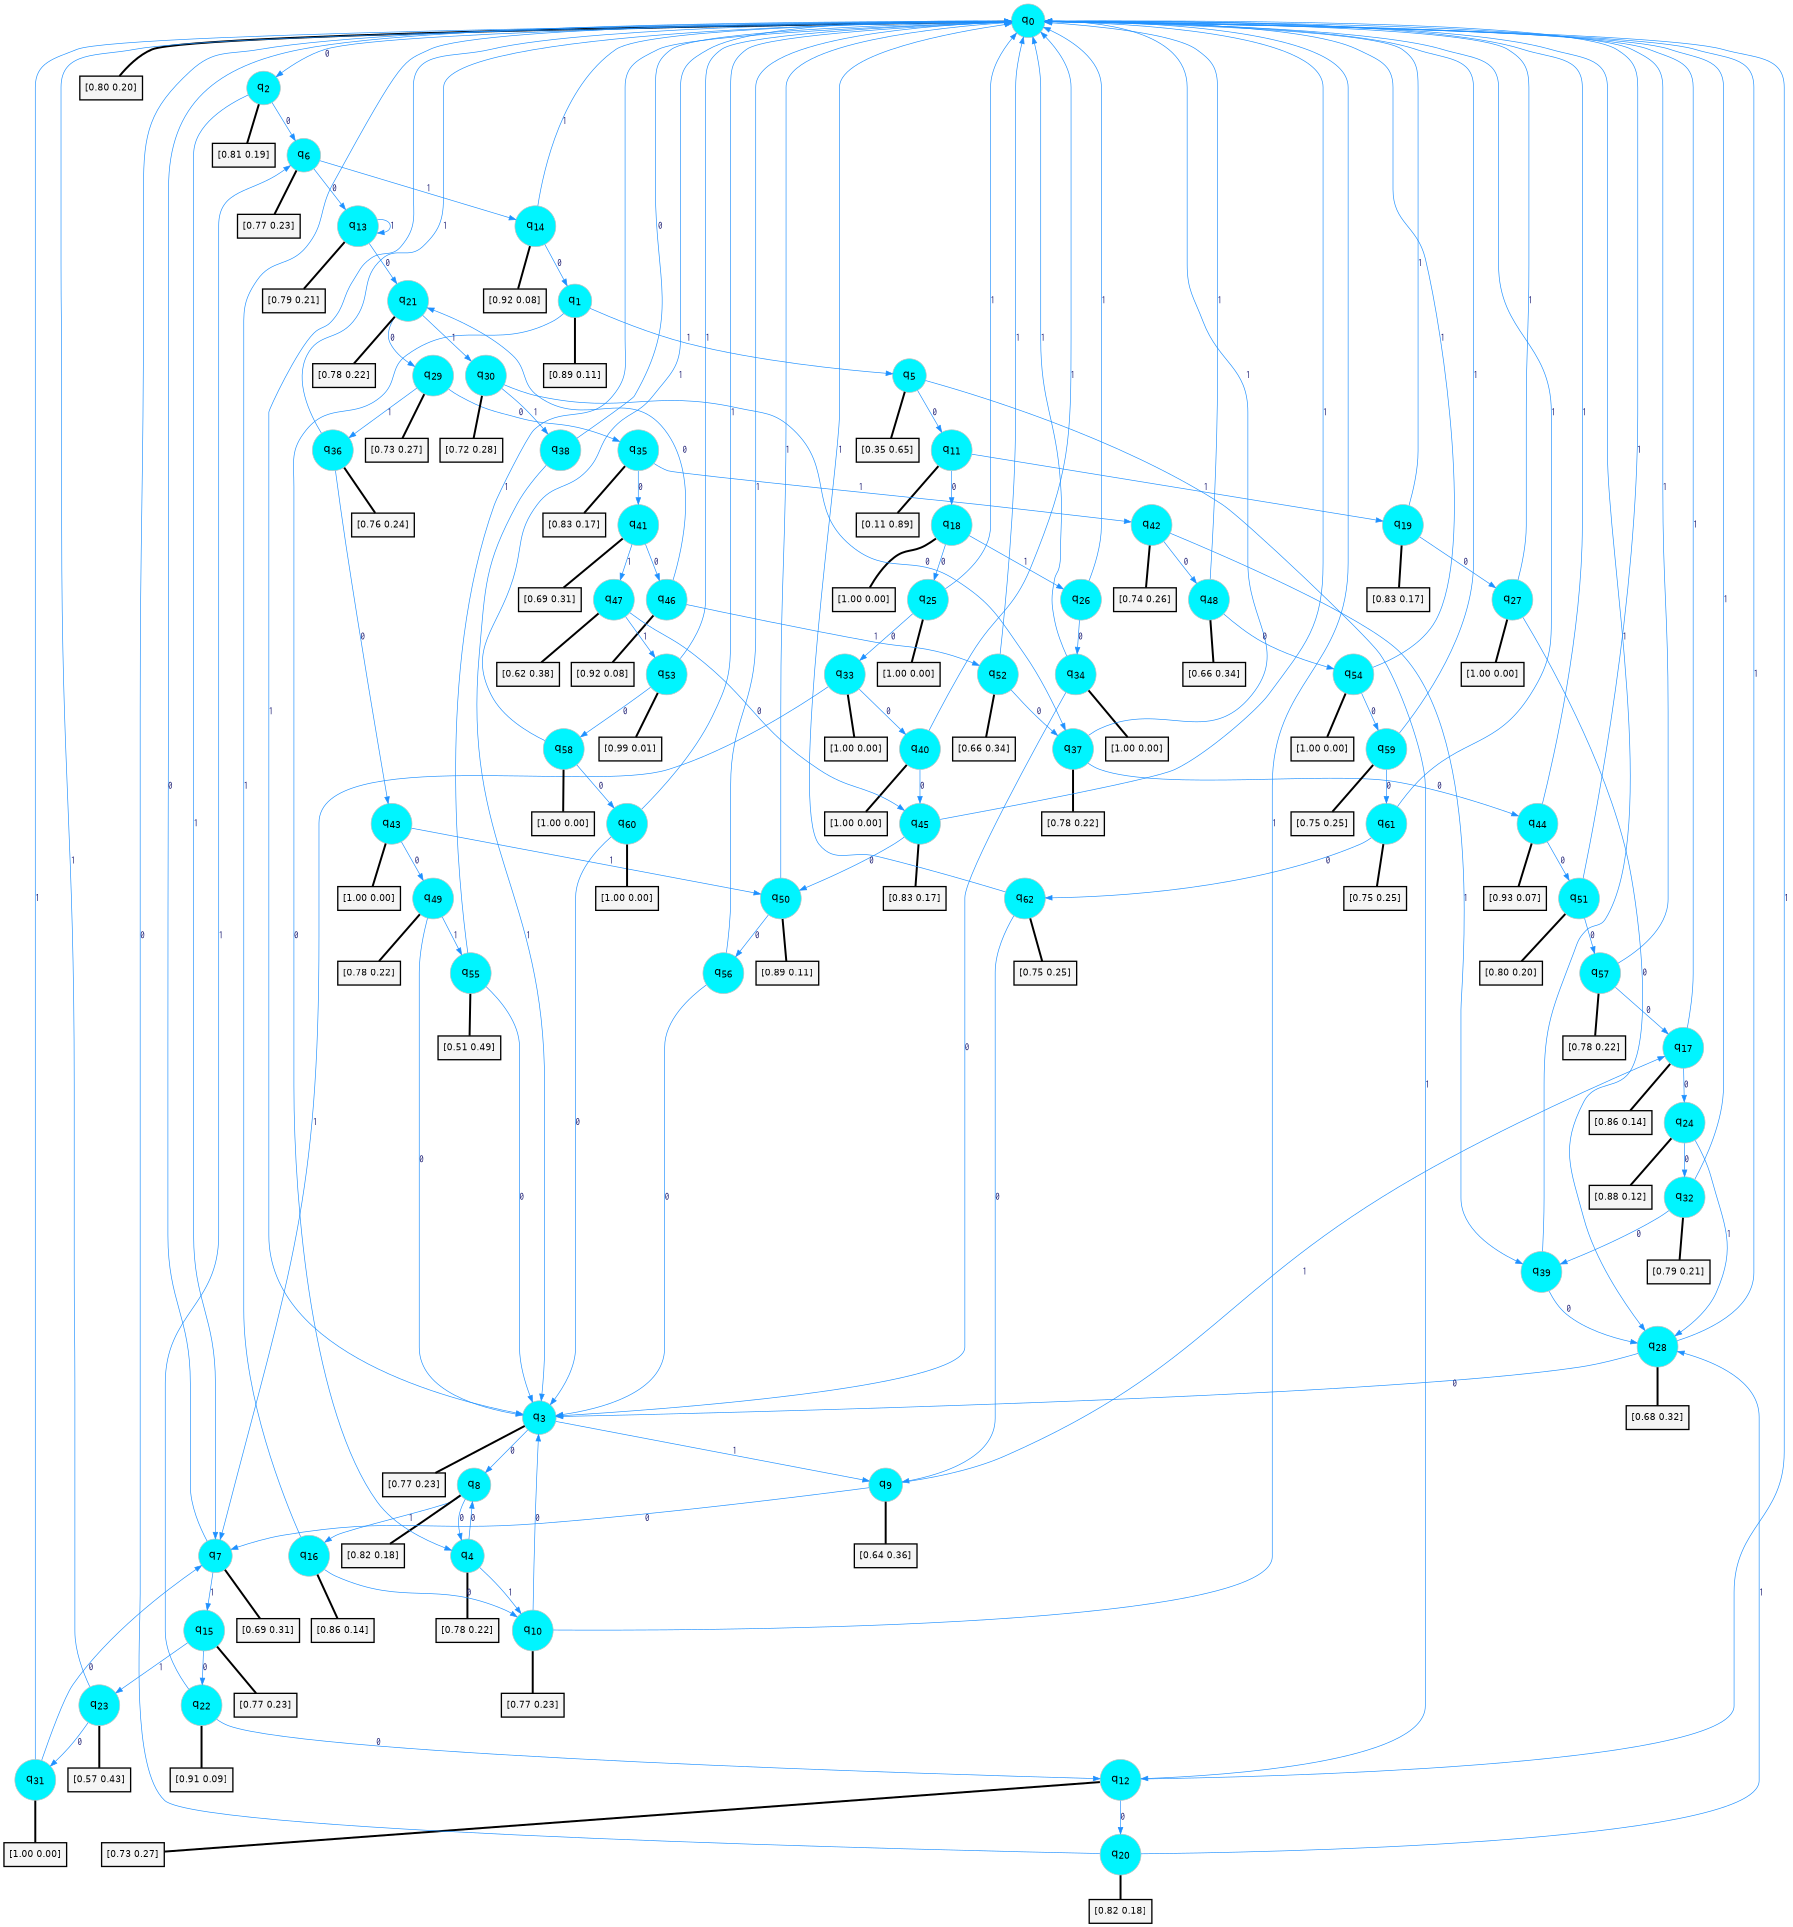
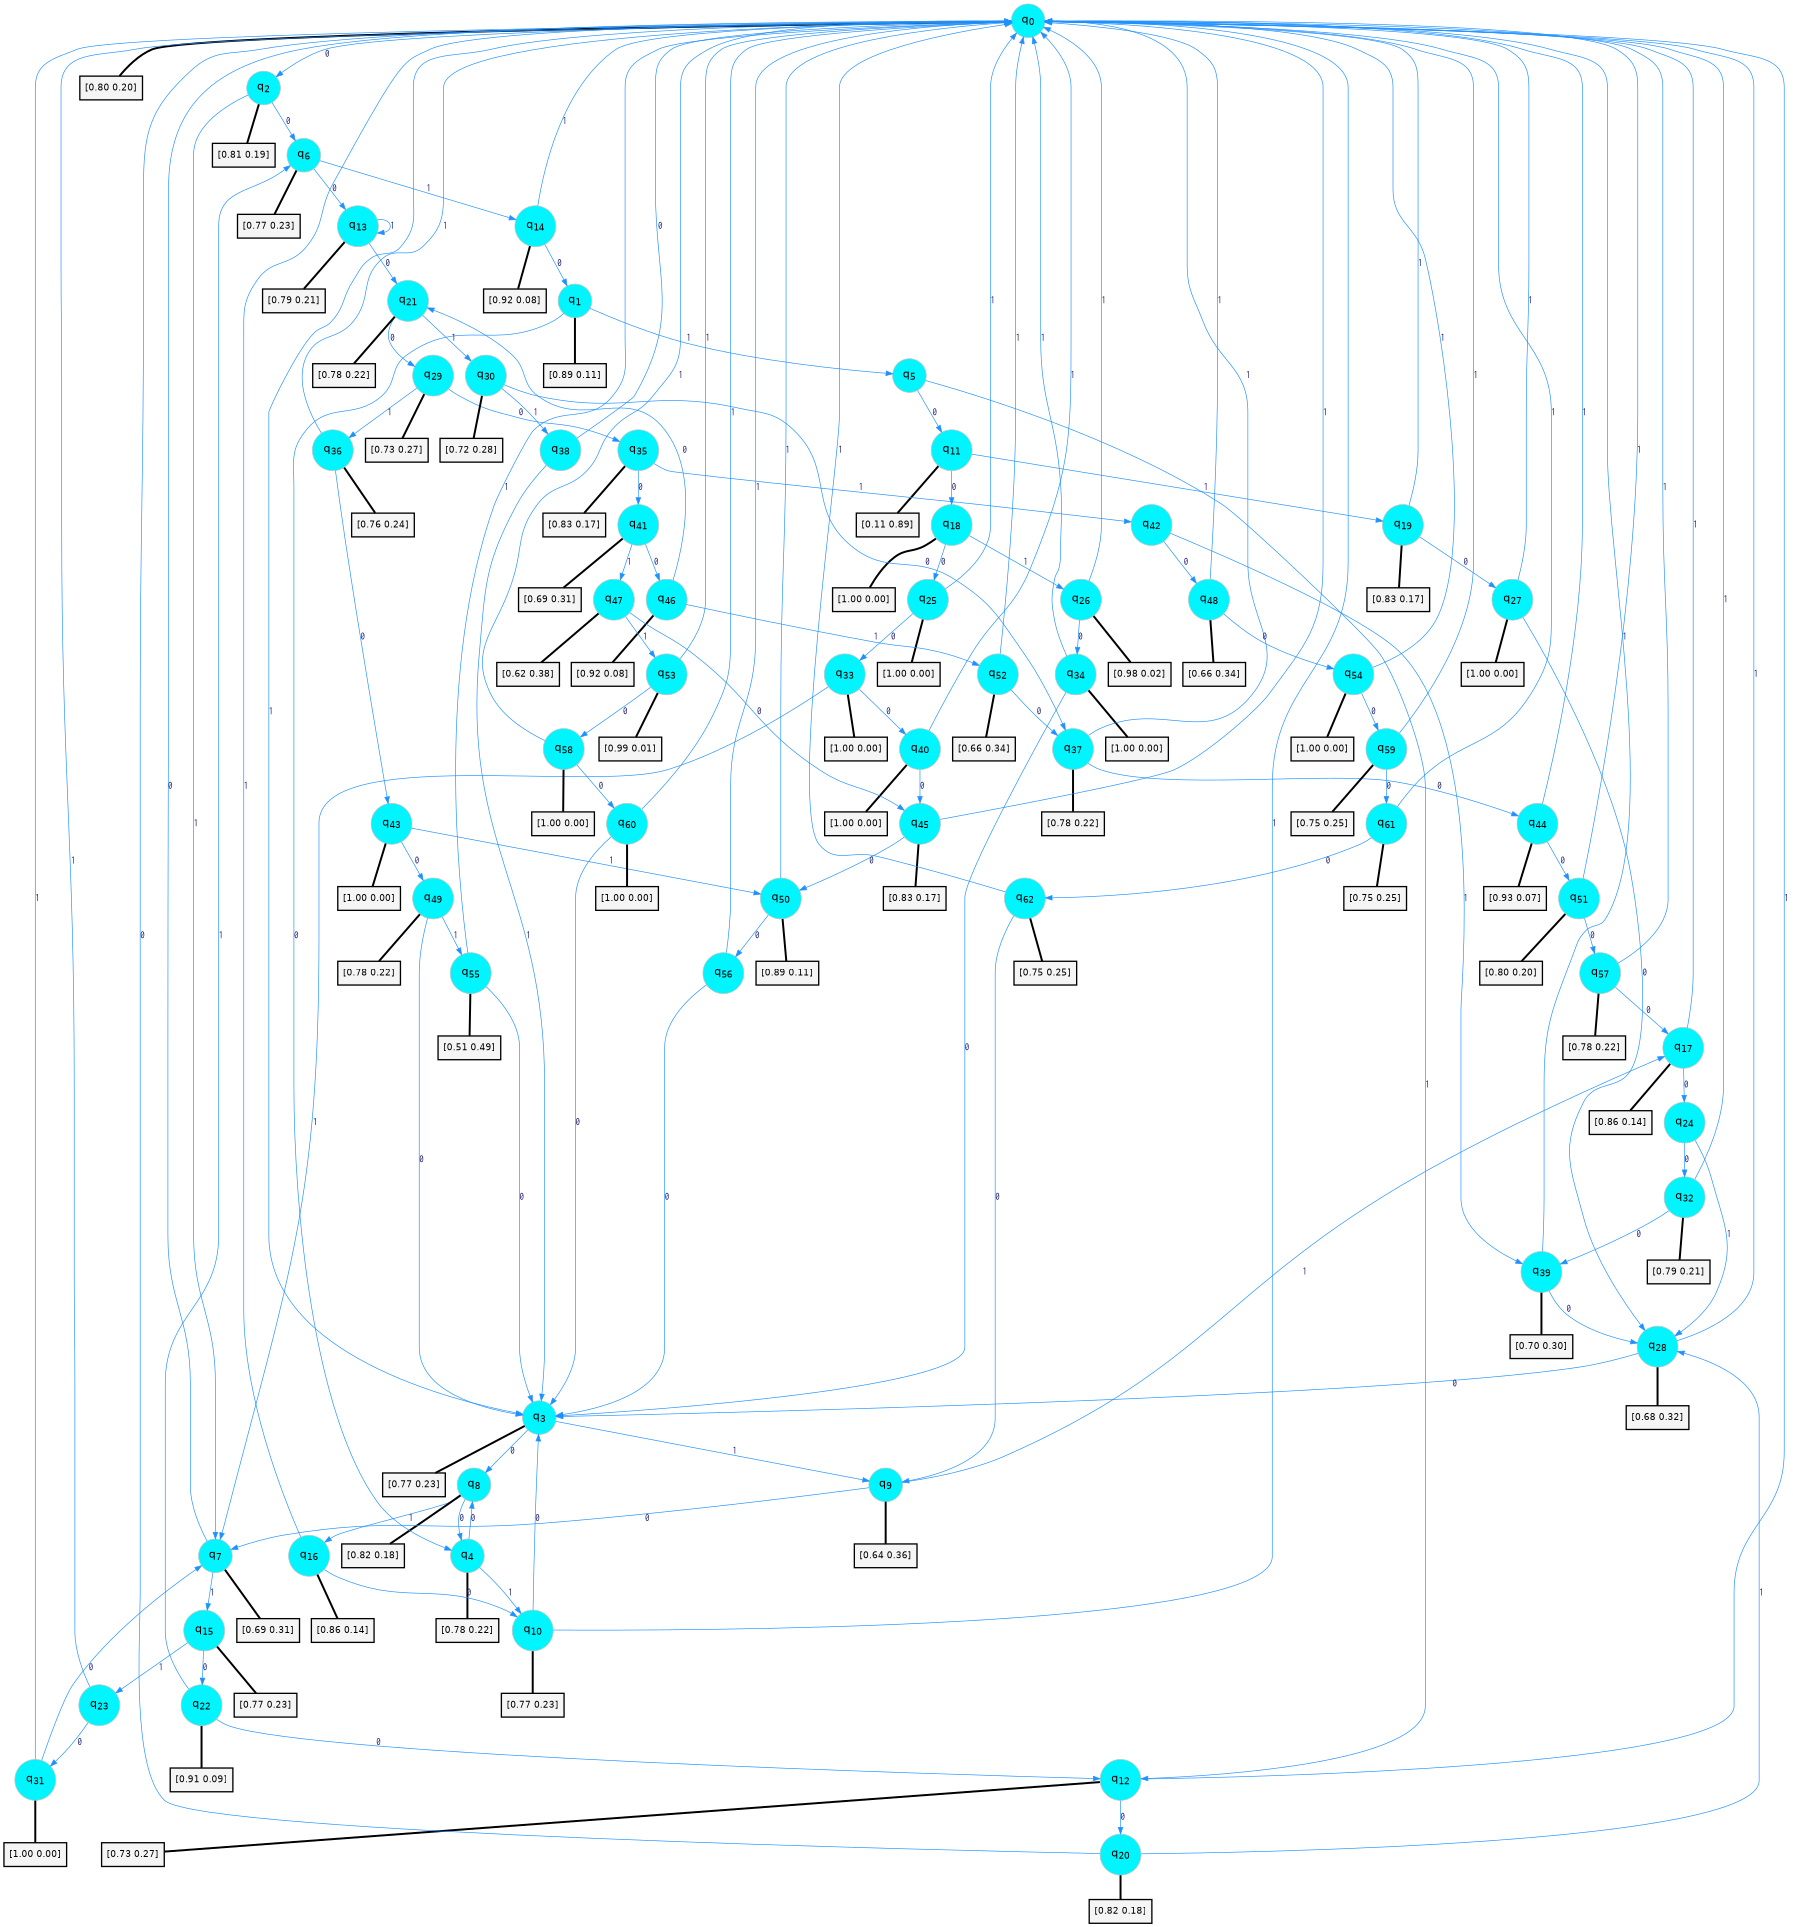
(888, 450) -> none
(1145, 600) -> none
none -> (1140, 674)
(1621, 1197) -> none
none -> (1541, 1347)
(99, 1780) -> none
